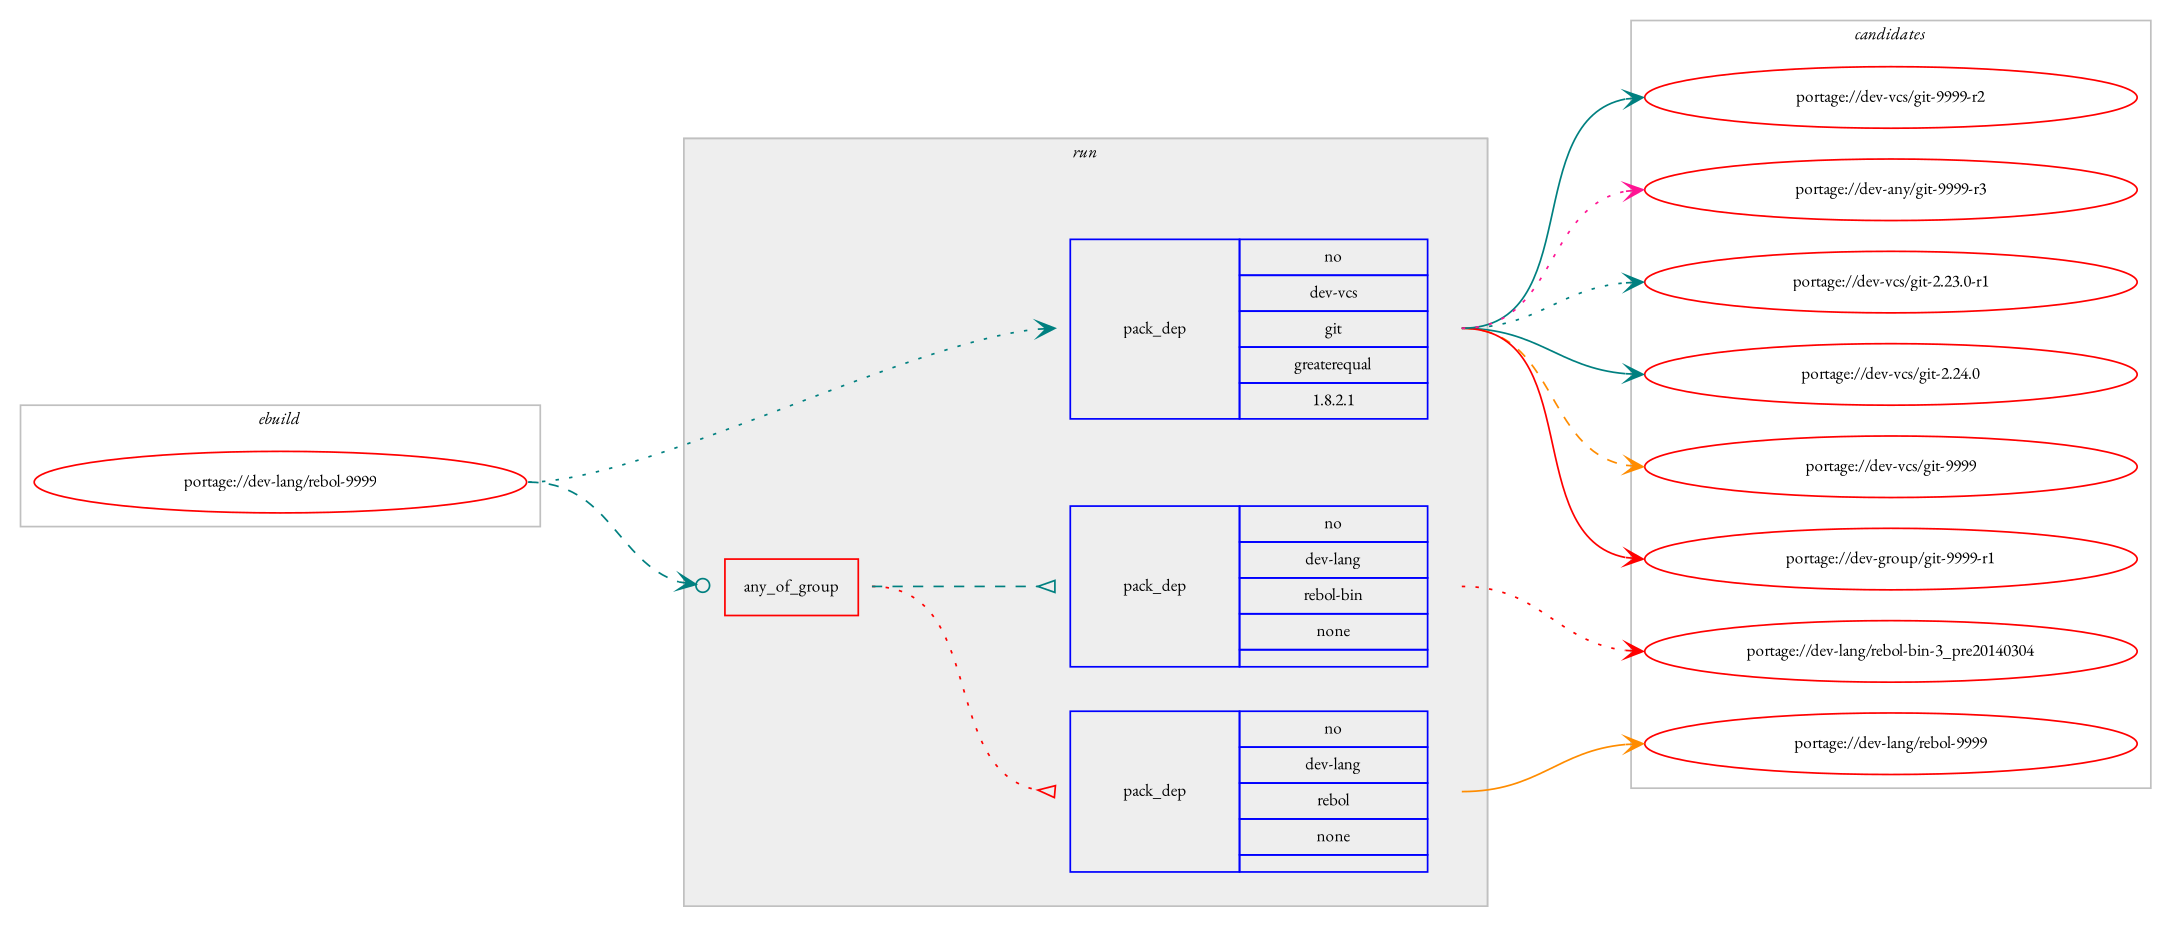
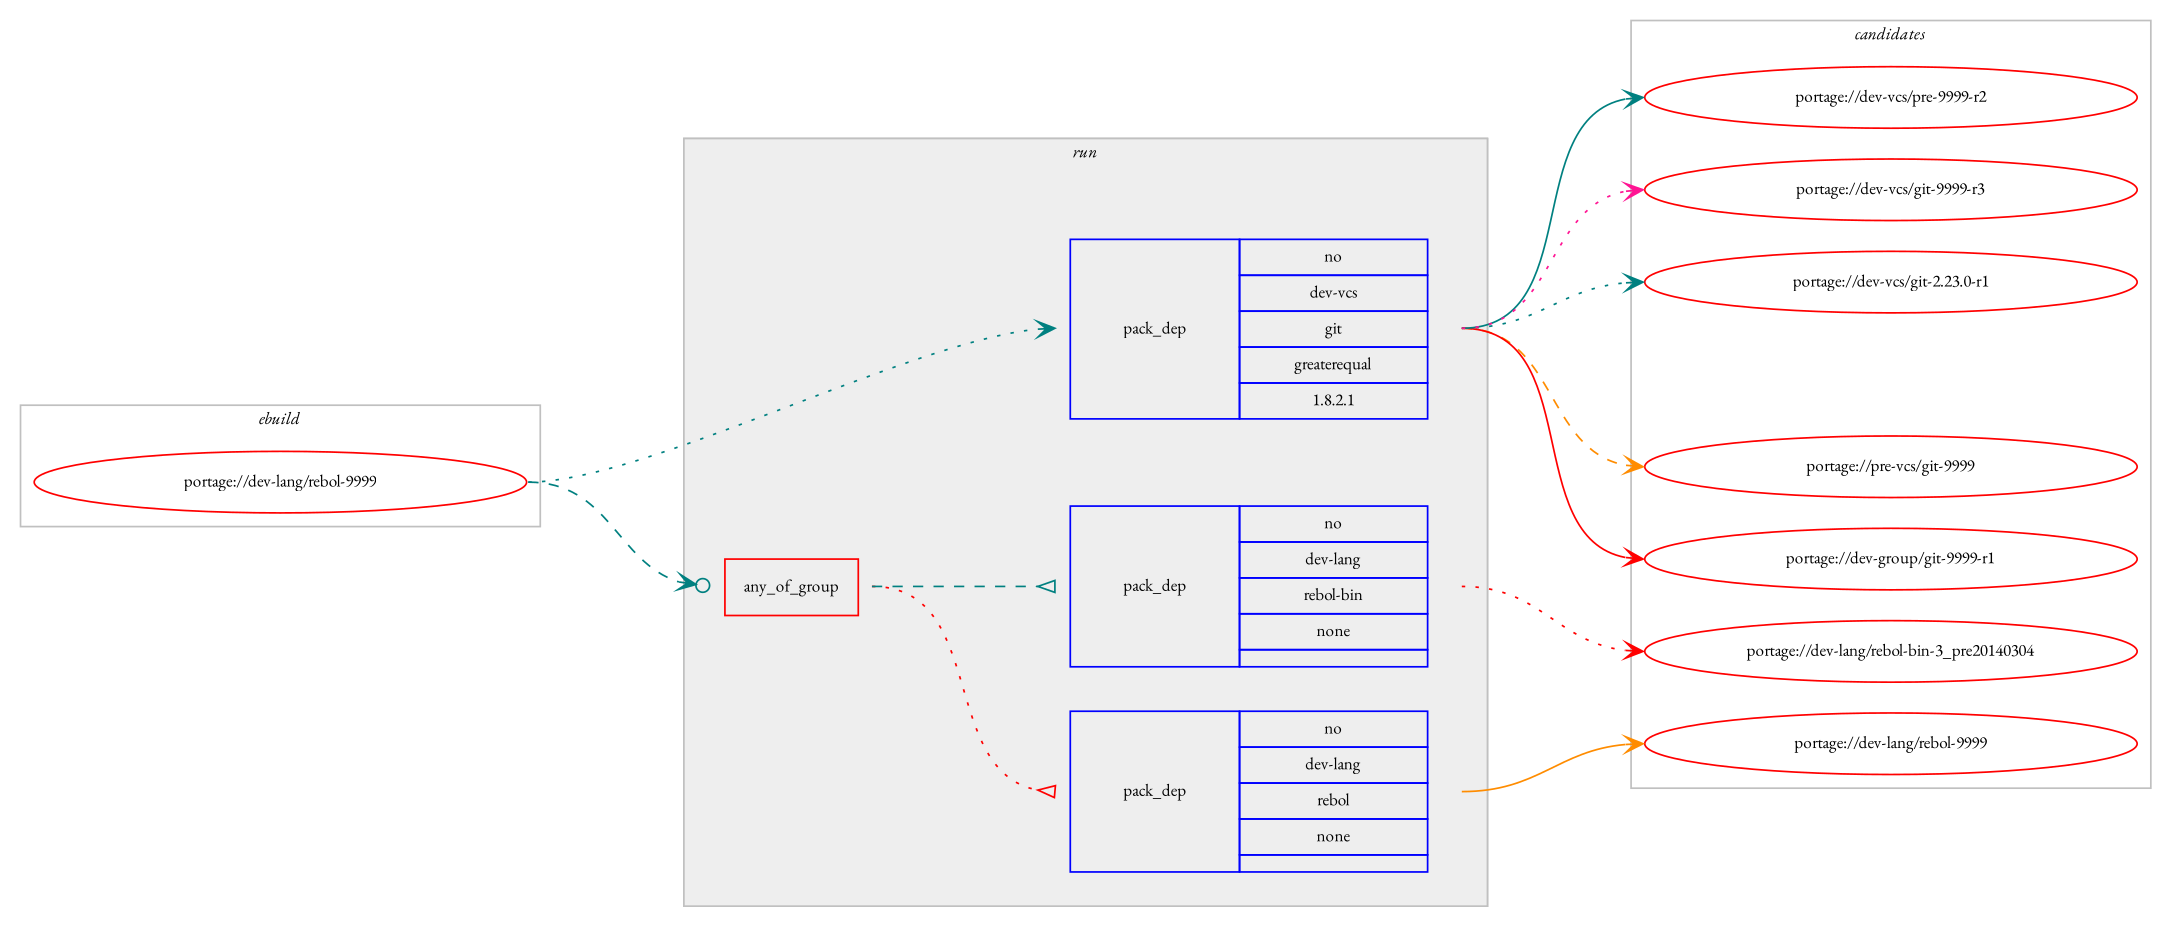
(1891, 97) -> (1891, 97)
(1891, 190) -> (1891, 190)
(1891, 374) -> none
(1891, 467) -> (1891, 467)
